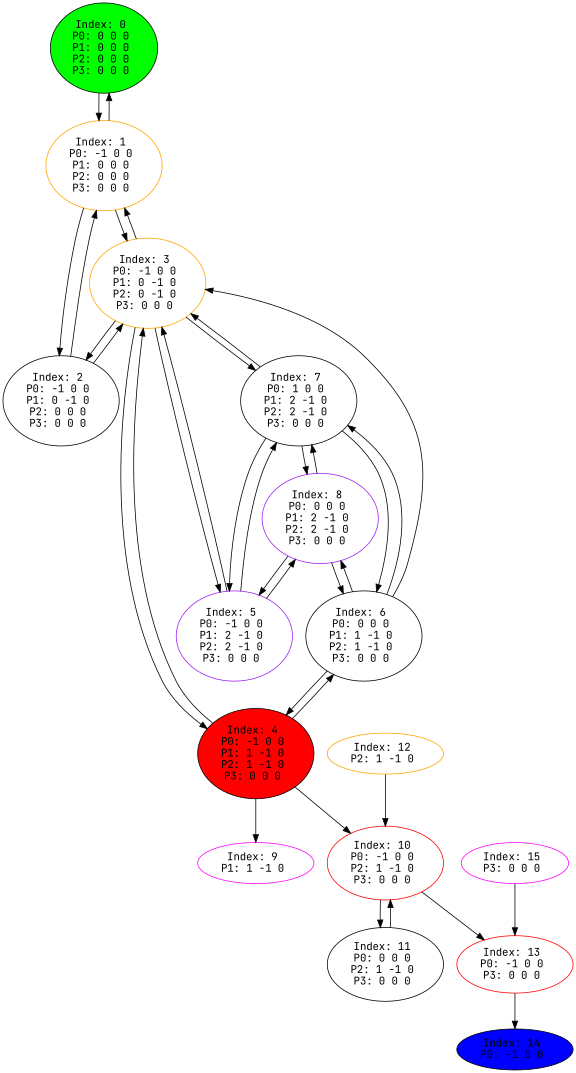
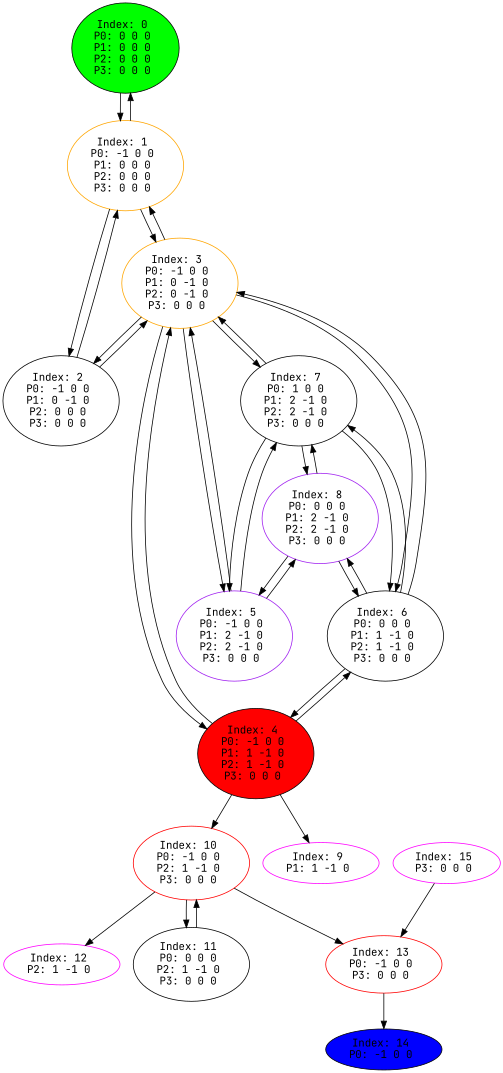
none -> (391, 398)
(385, 754) -> (62, 964)
(385, 796) -> (123, 916)
